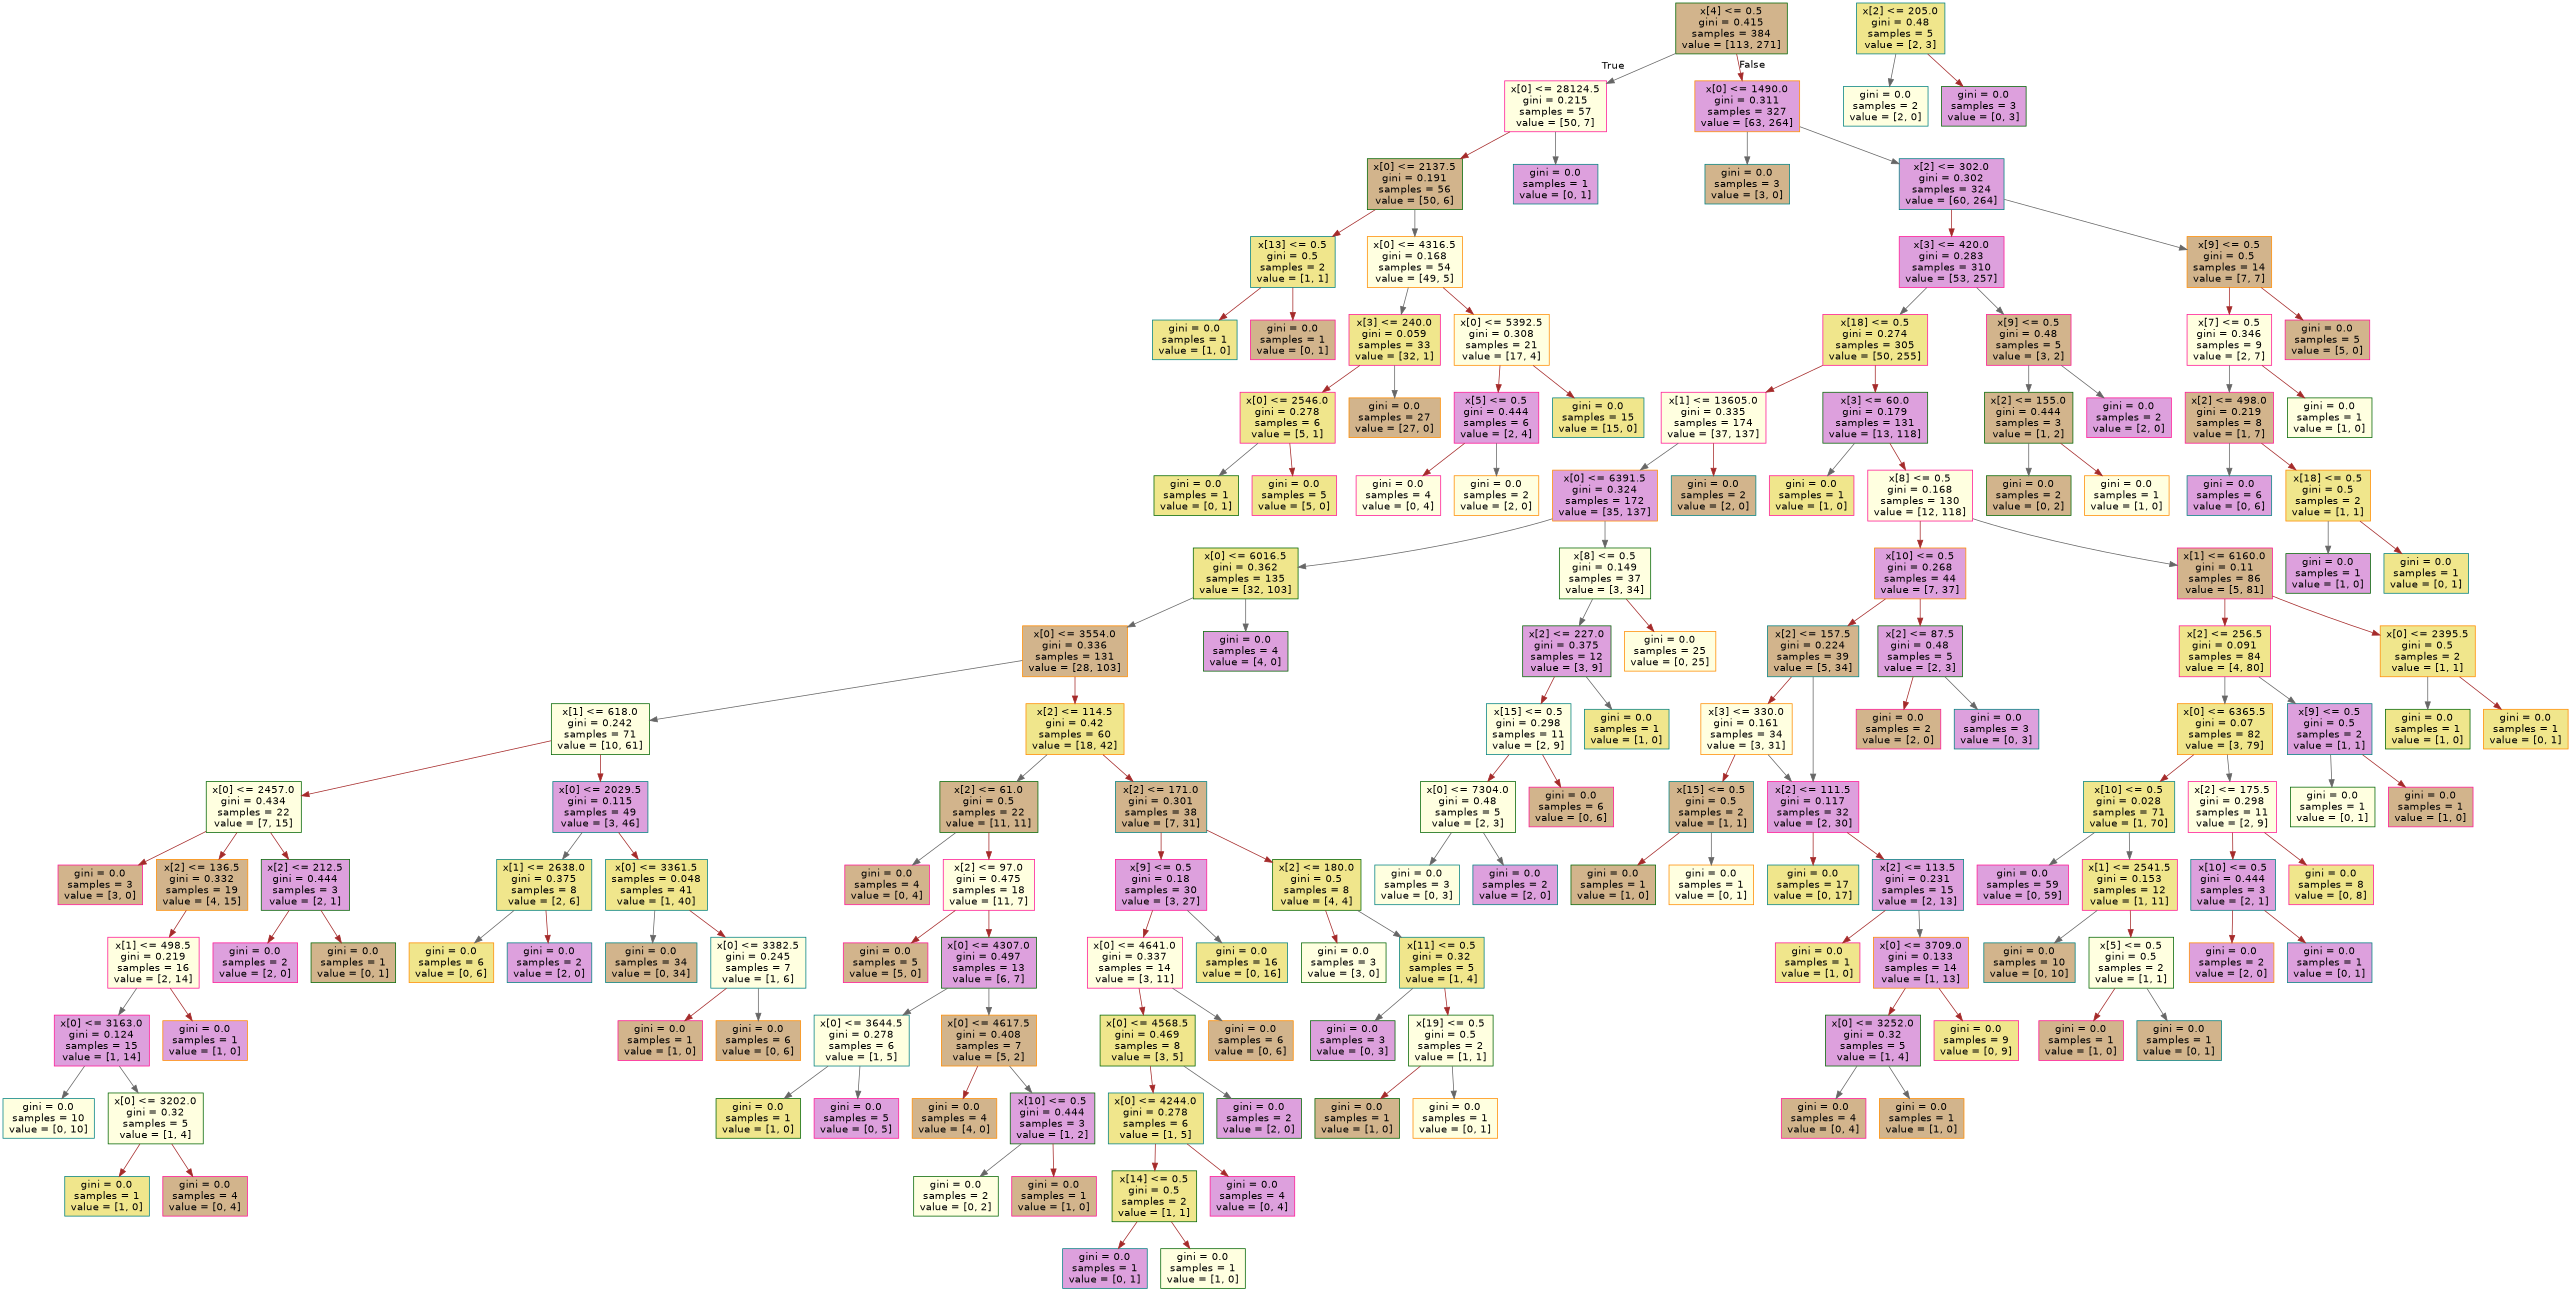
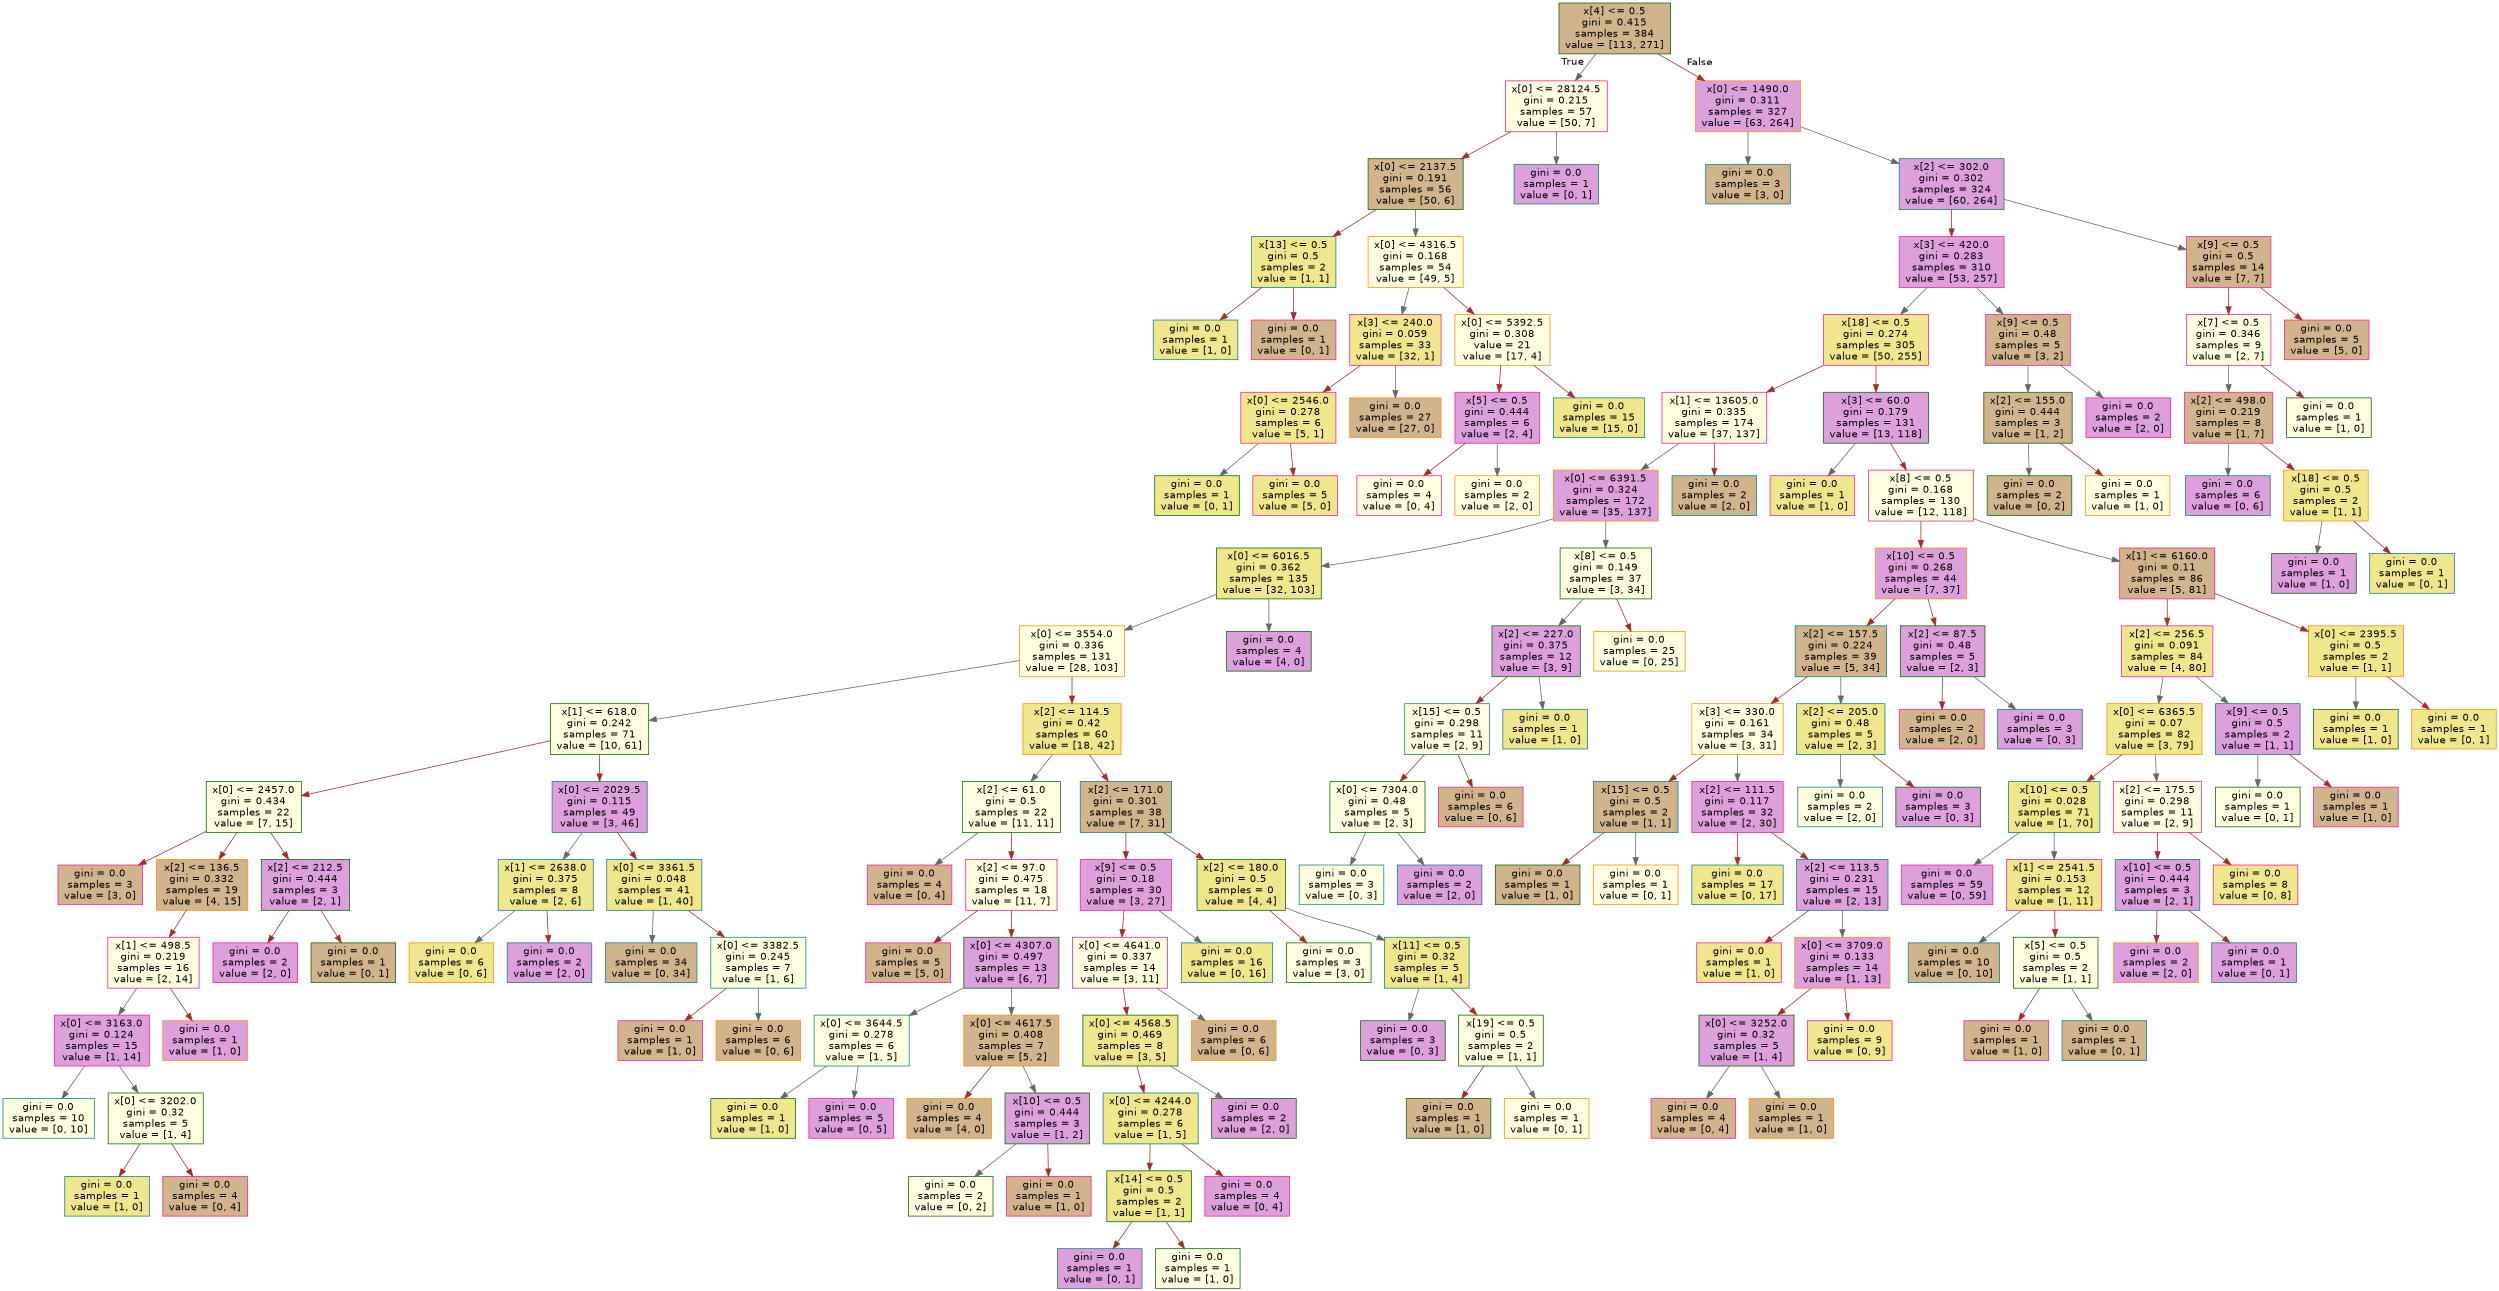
(2229, 262) -> (2229, 262)
(1502, 340) -> (1502, 340)
(1075, 651) -> (1072, 651)
(1813, 725) -> (1841, 686)
(989, 807) -> (1011, 807)
(657, 885) -> (654, 885)
(1317, 885) -> (1241, 885)
